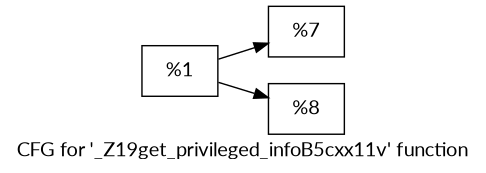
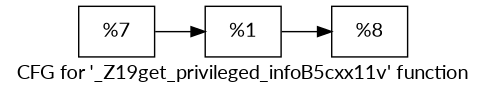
(237, 53) -> (173, 32)
